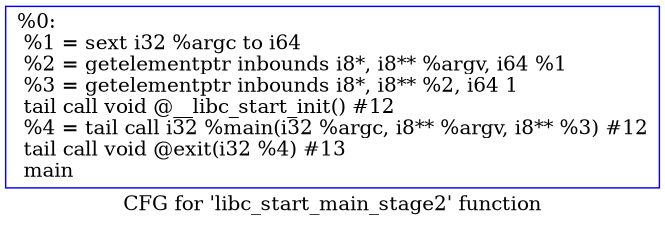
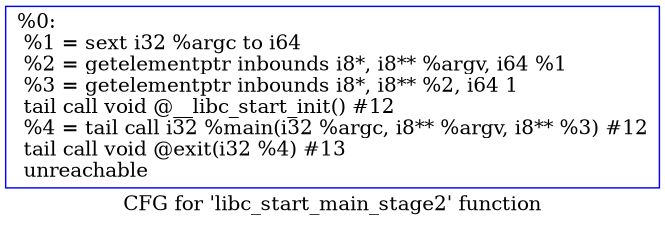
(45, 171) -> (83, 171)
